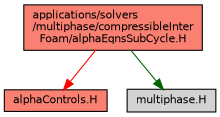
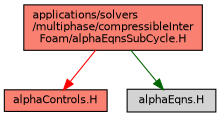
(171, 101) -> (171, 101)
